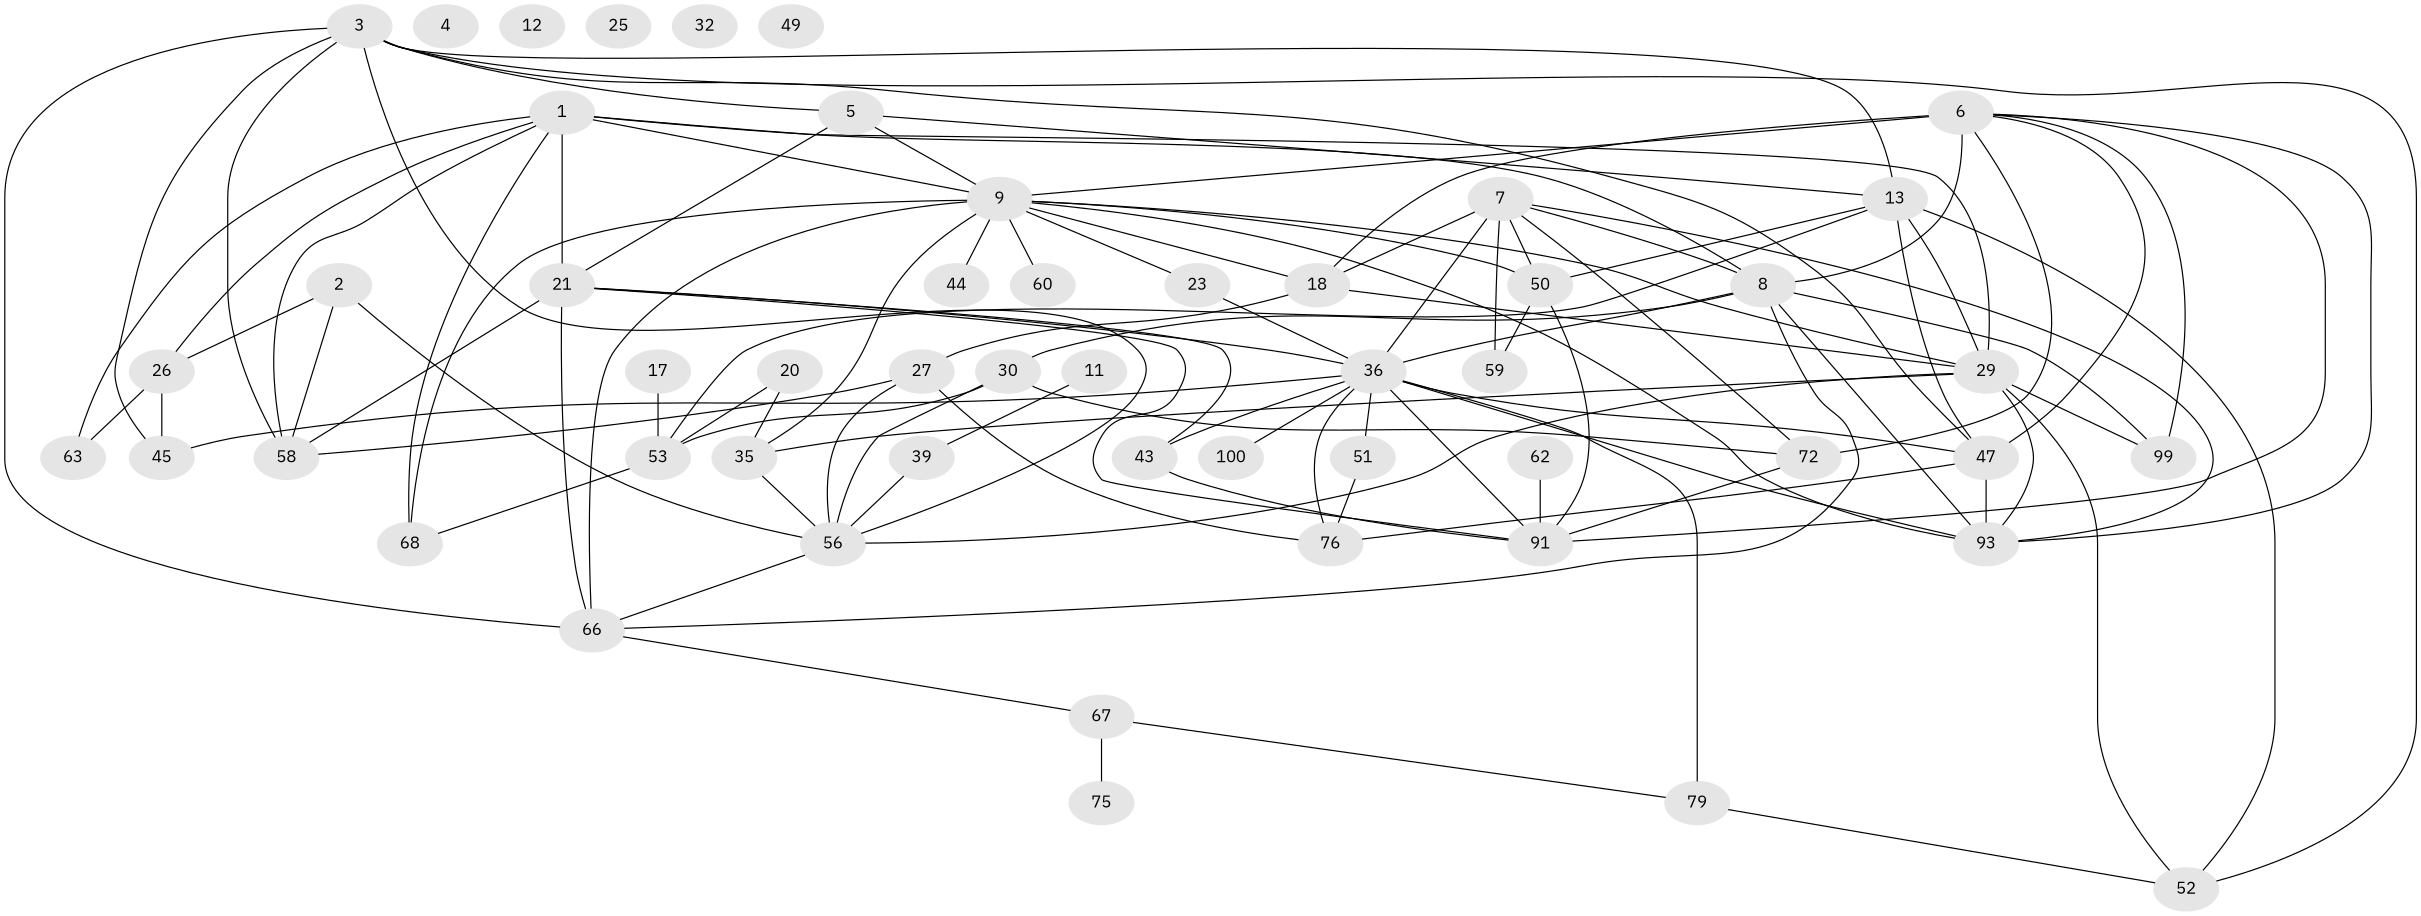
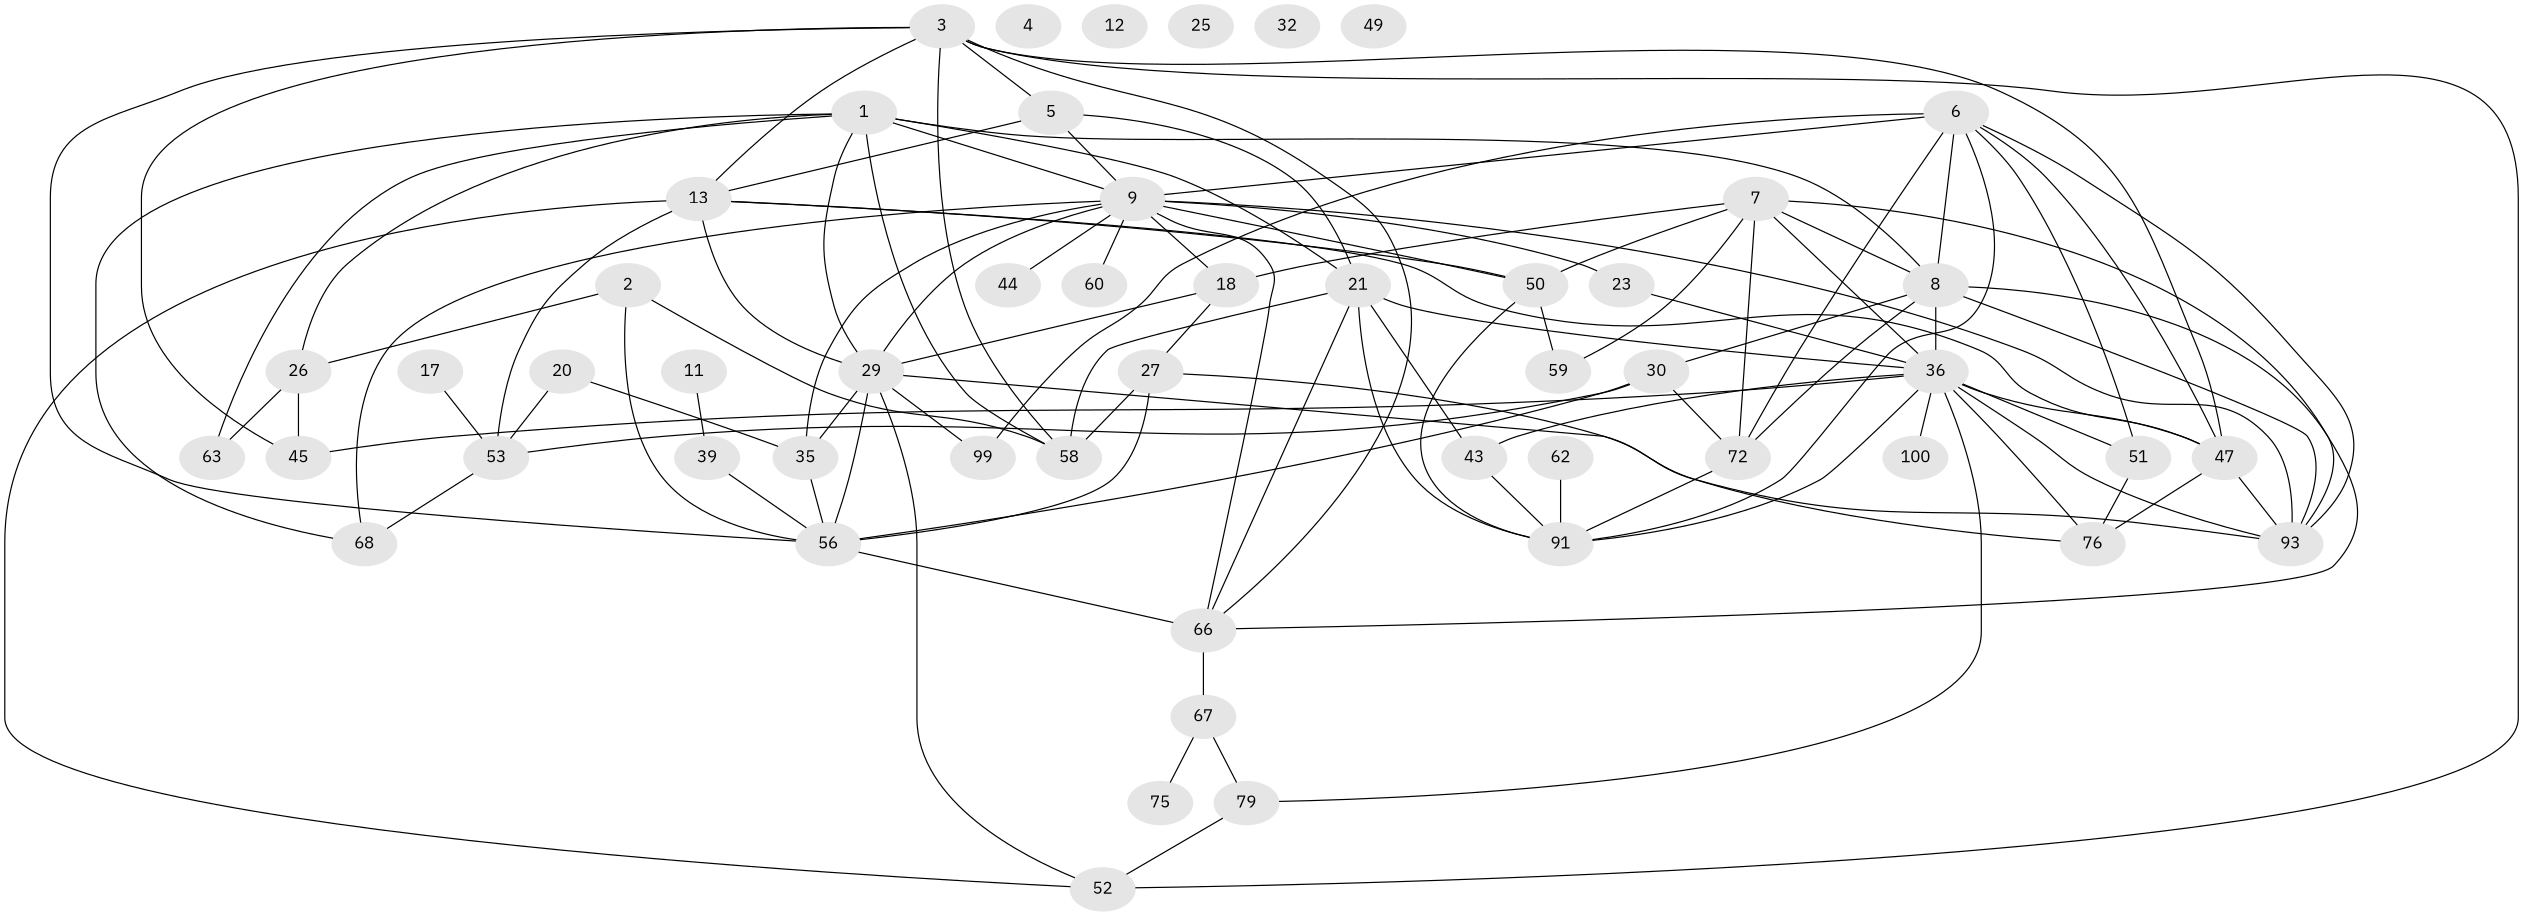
(1461, 176) -> (2071, 274)
(2003, 342) -> (1829, 371)
